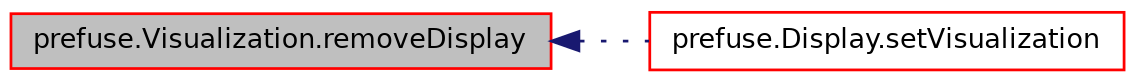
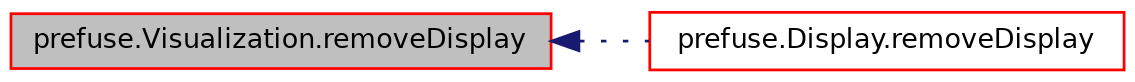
(887, 41) -> (887, 41)
